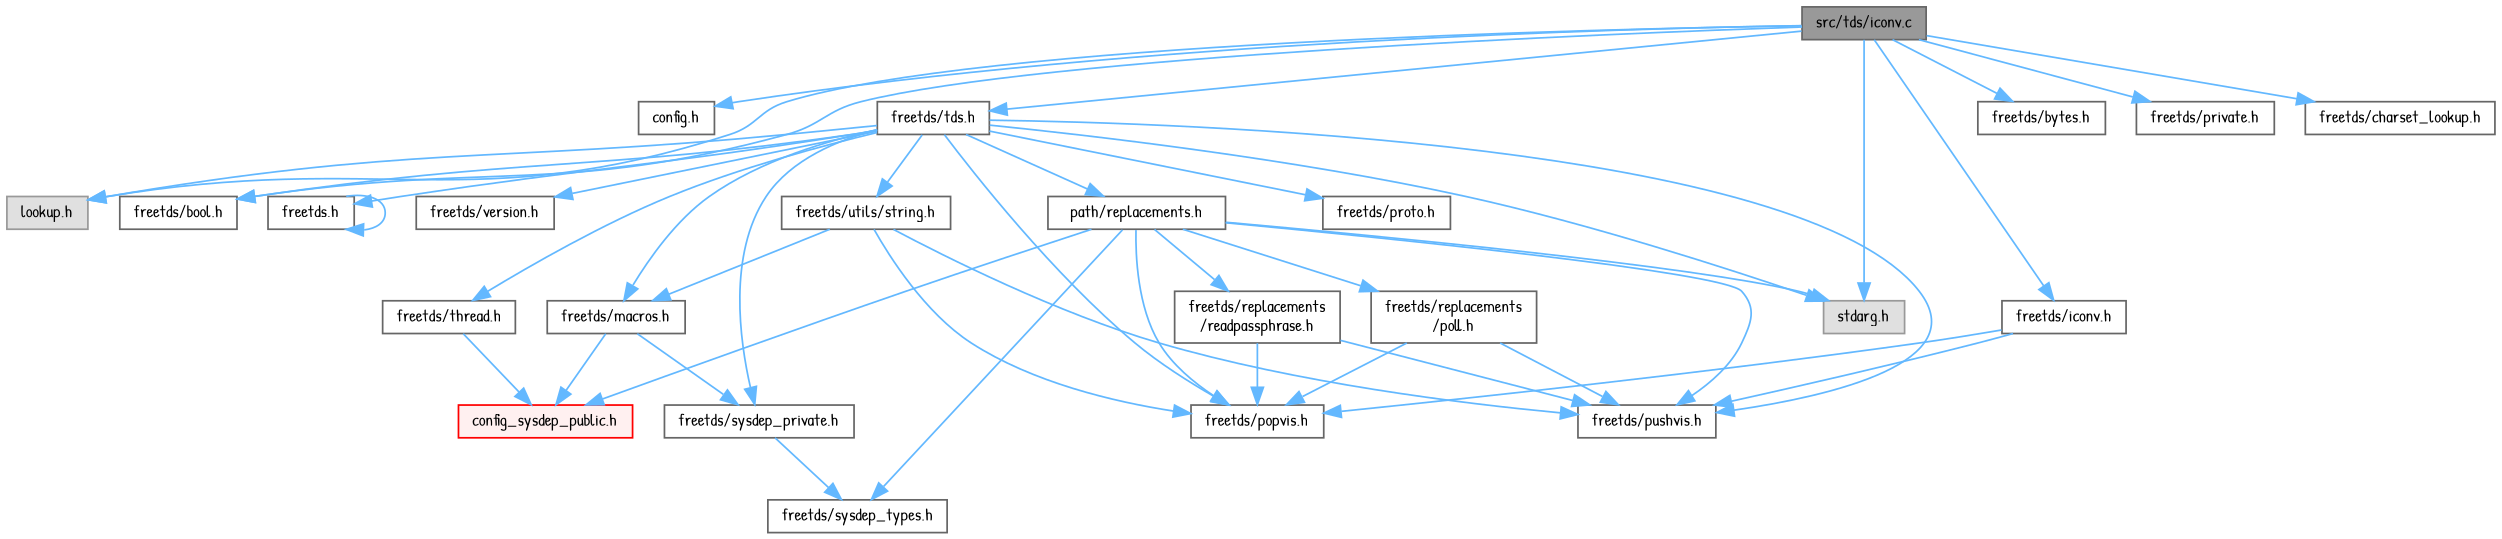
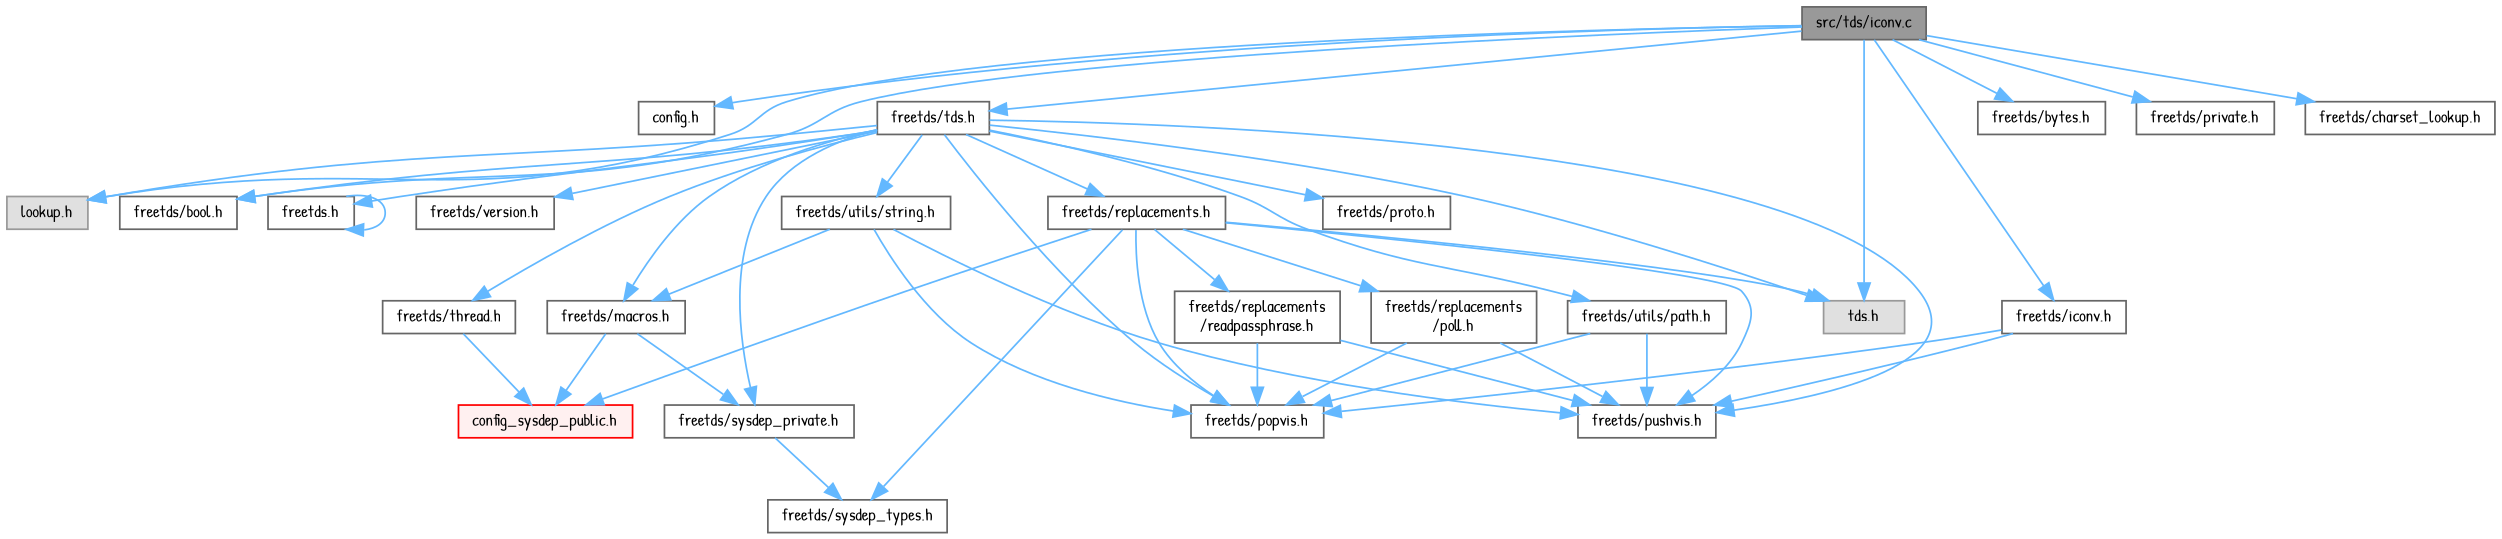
(1137, 213) -> (1137, 213)
none -> (1647, 317)
(1864, 317) -> (1864, 317)
